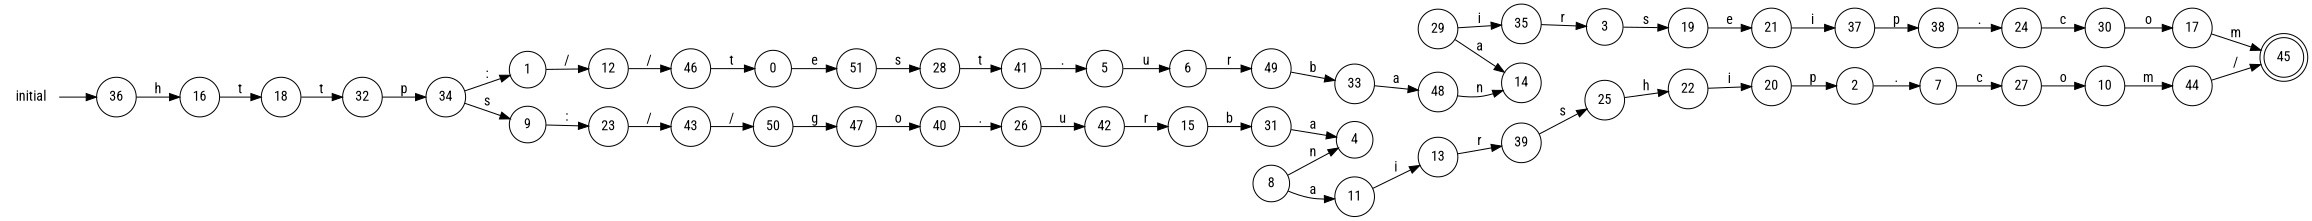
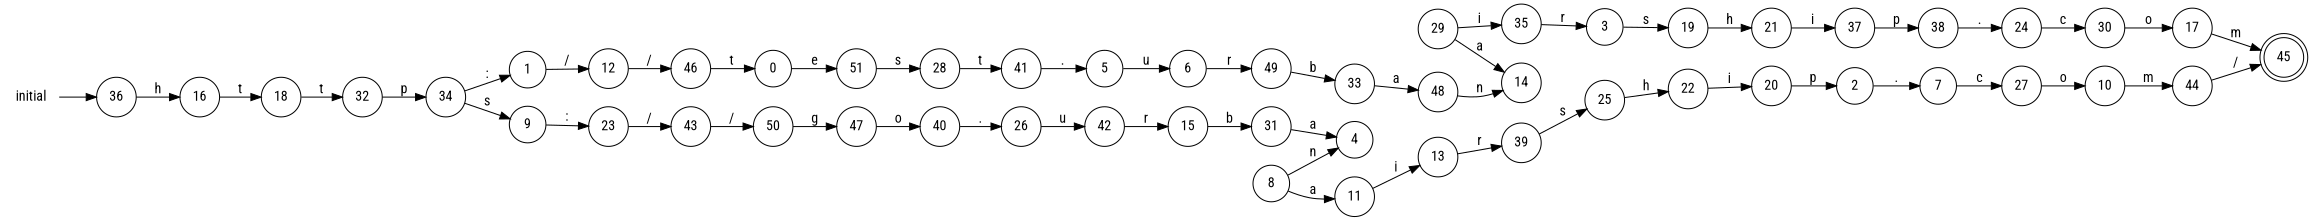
(1730, 20) -> (1730, 20)
